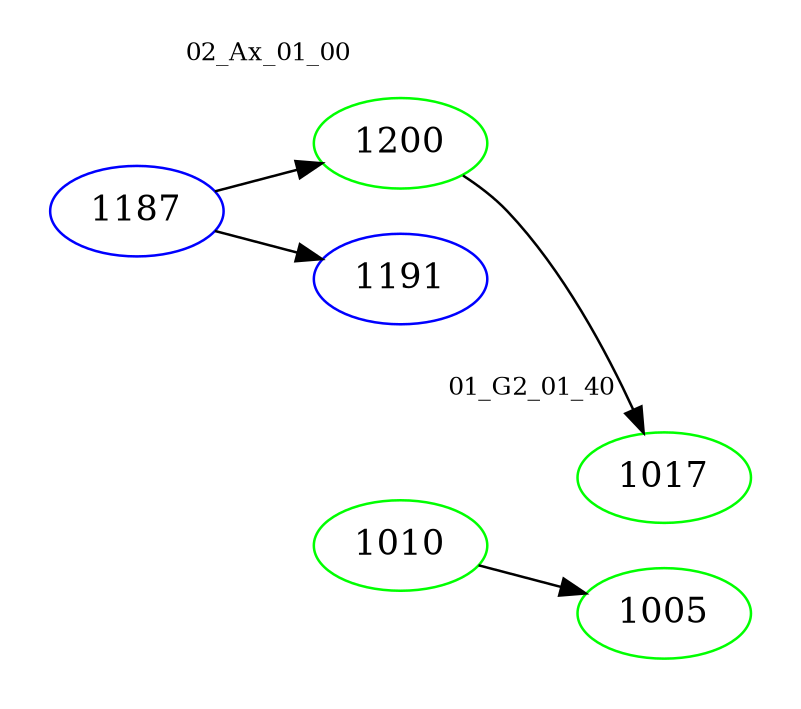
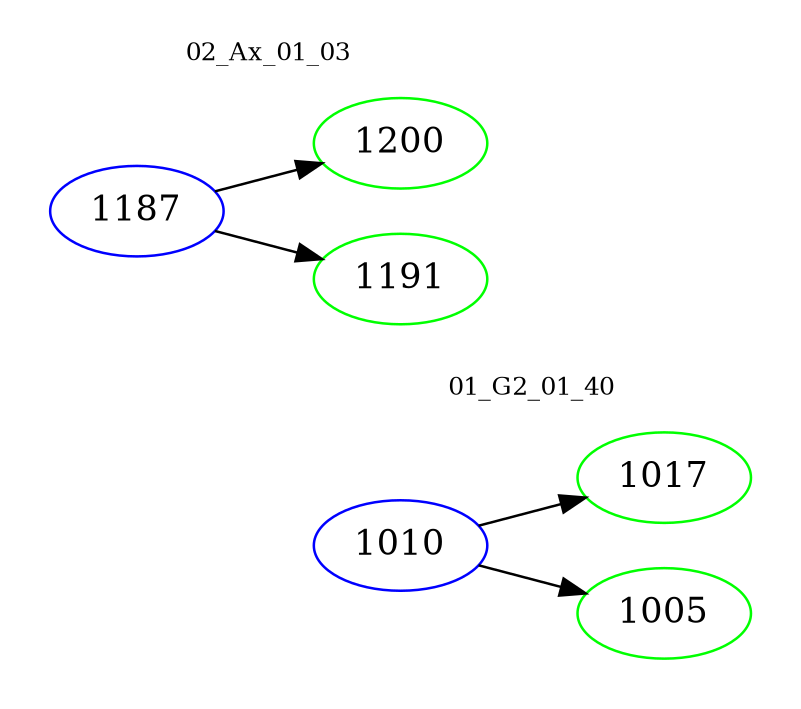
(269, 54) -> (269, 54)
(401, 279) -> (401, 279)
(563, 282) -> (520, 515)
(401, 546) -> (401, 546)
